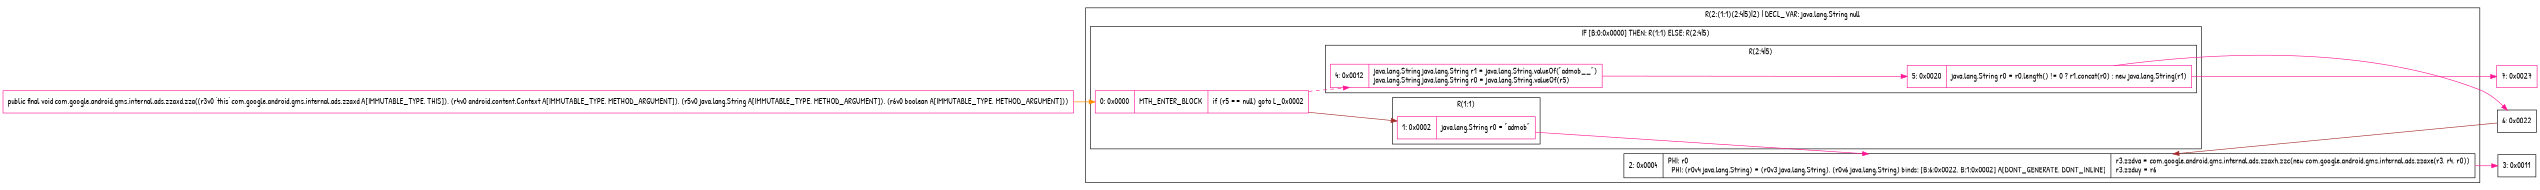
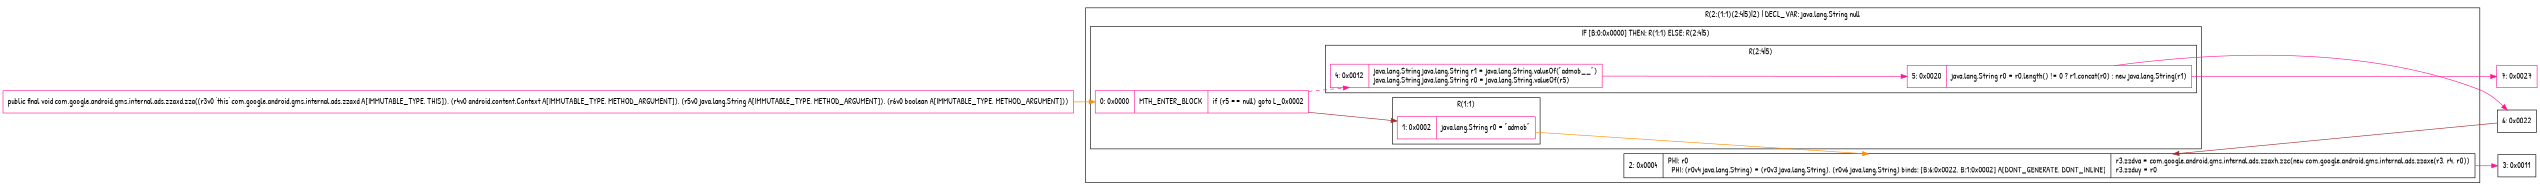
(1699, 143) -> (1699, 143)
(2136, 170) -> (2137, 170)
